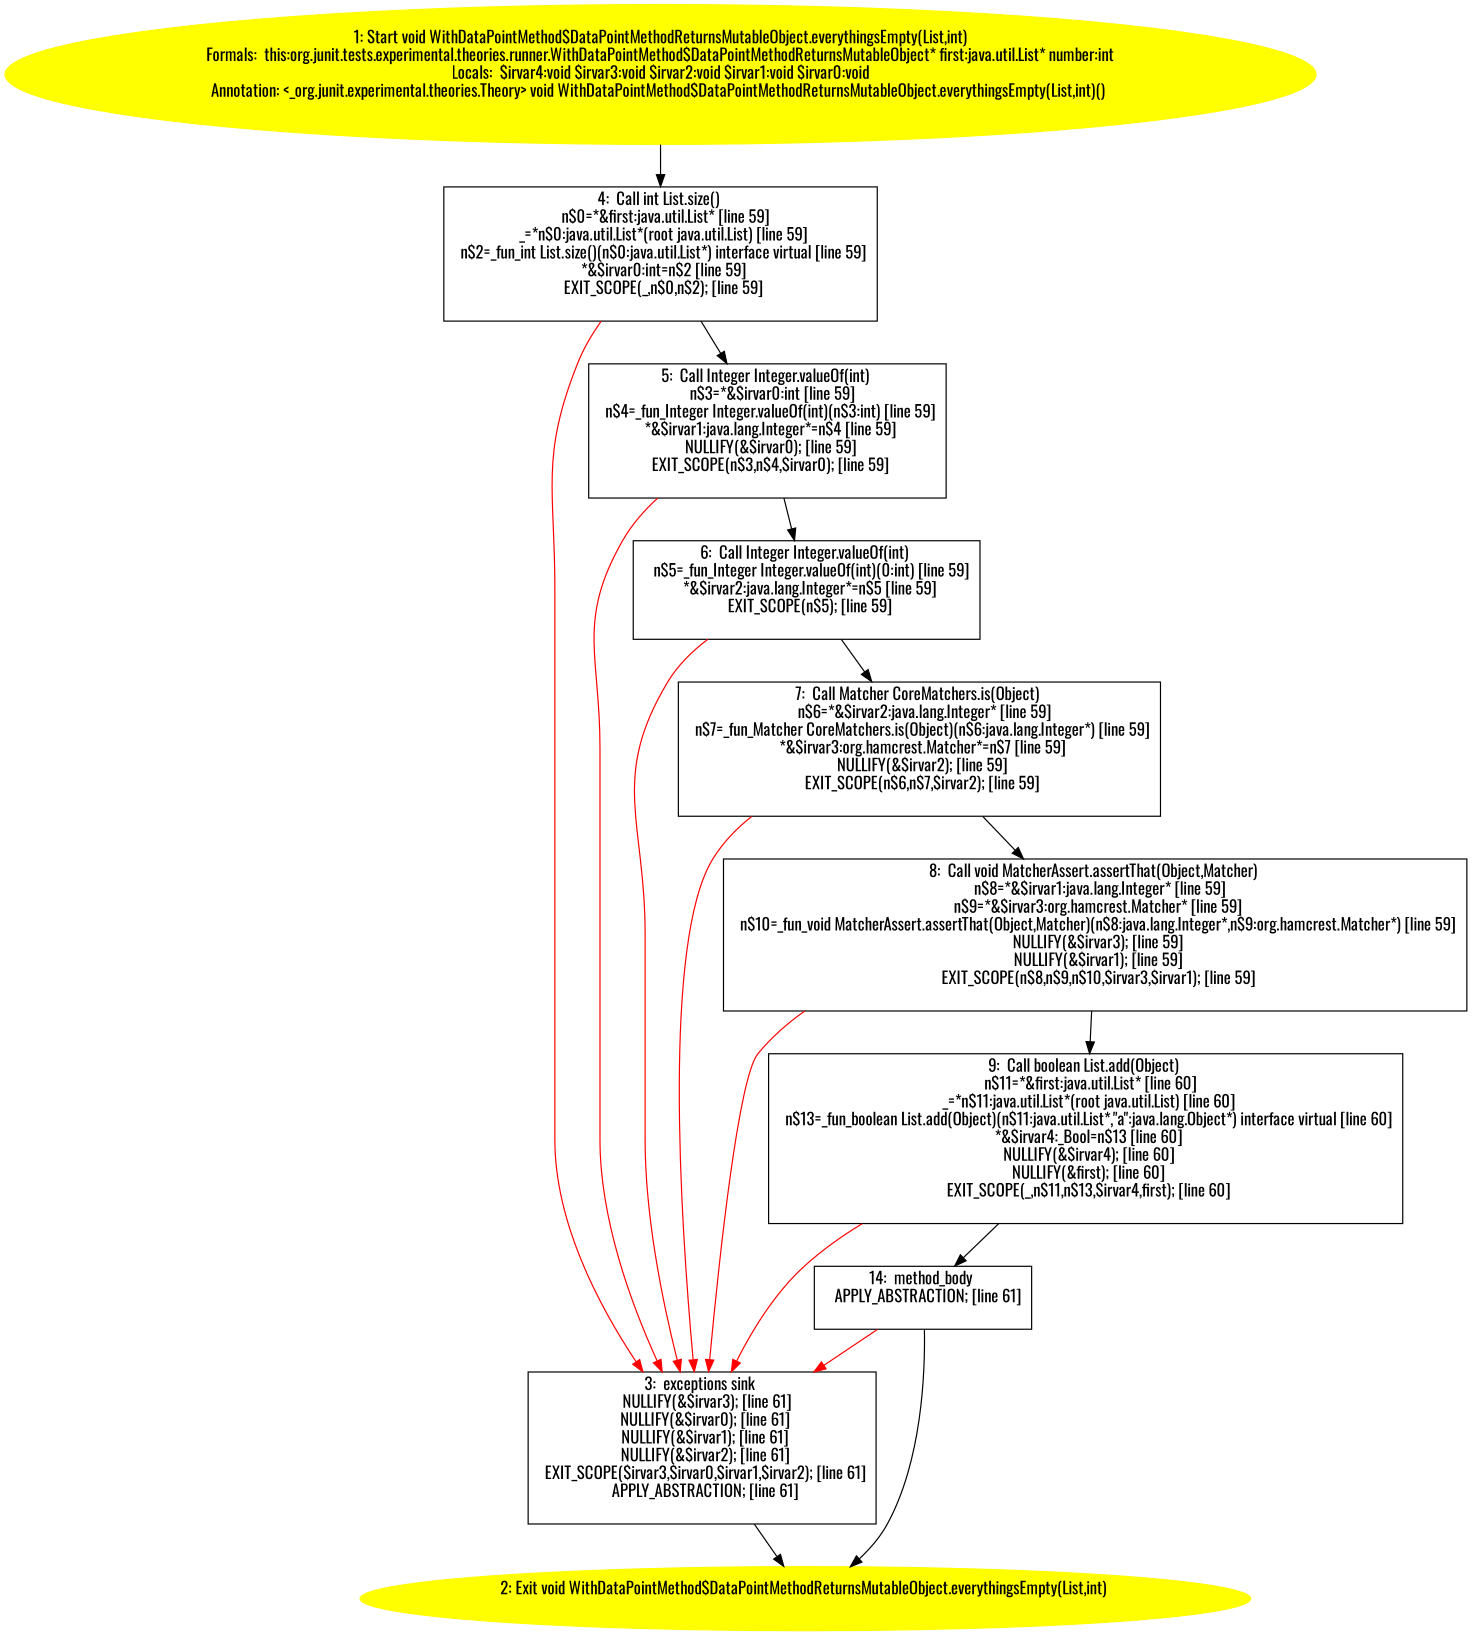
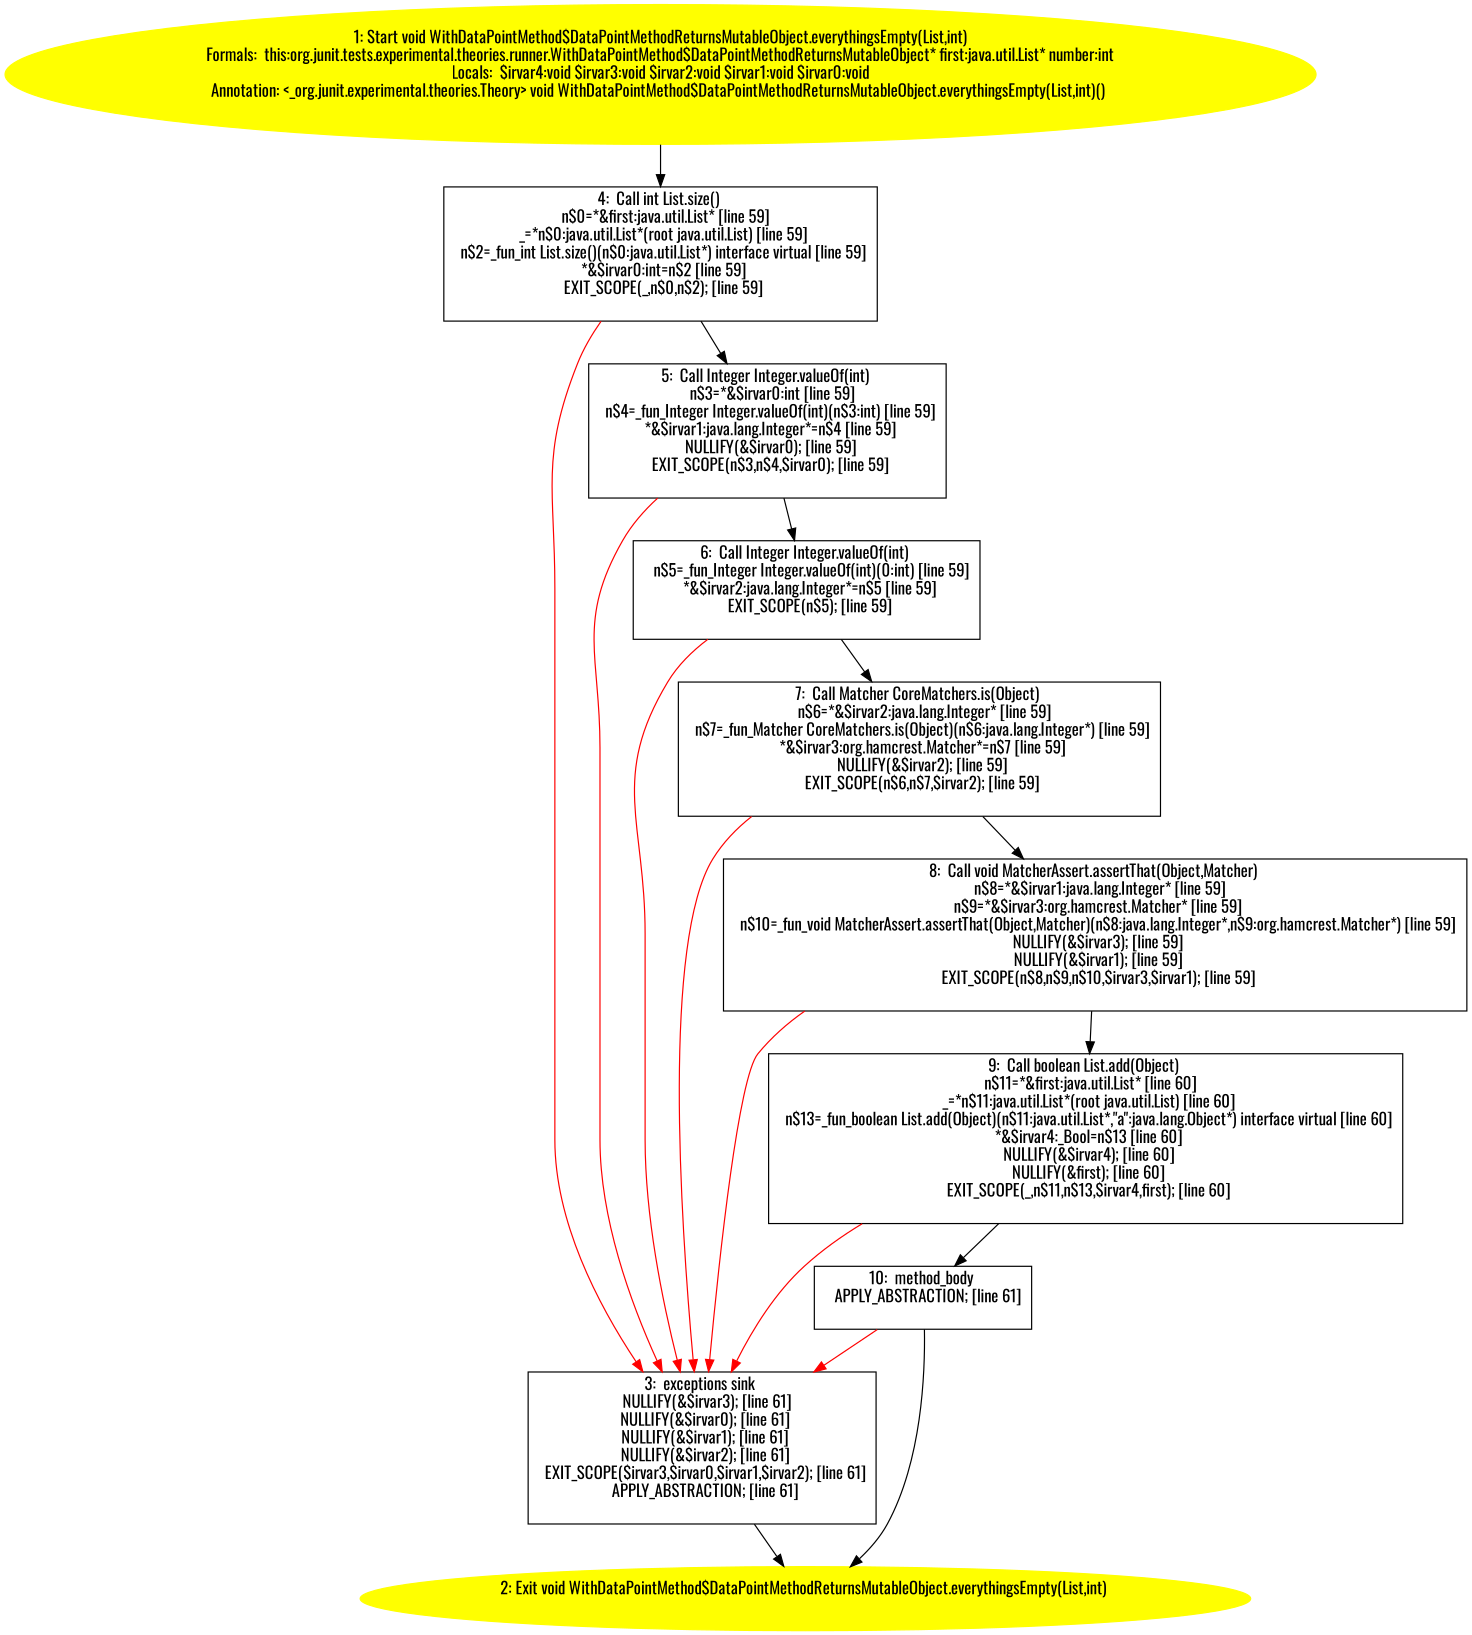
(923, 1298) -> (923, 1298)
